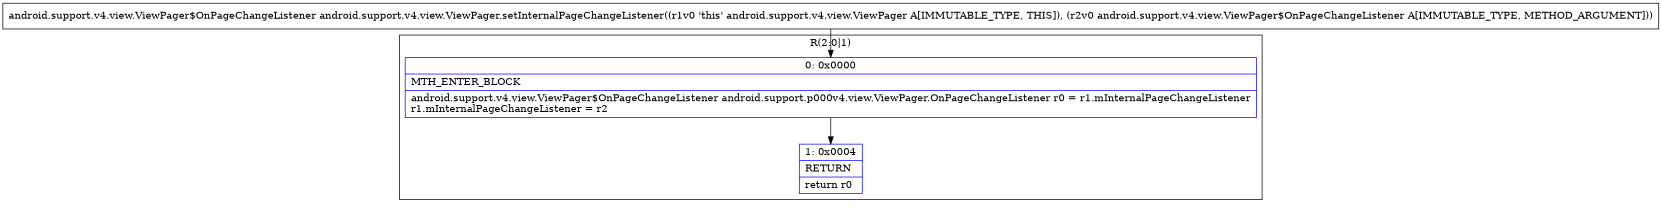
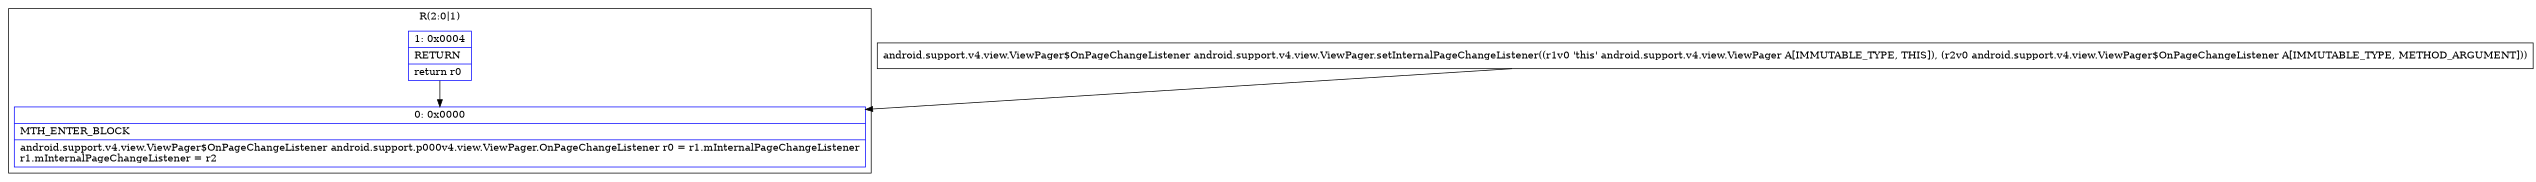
(831, 127) -> (440, 90)
